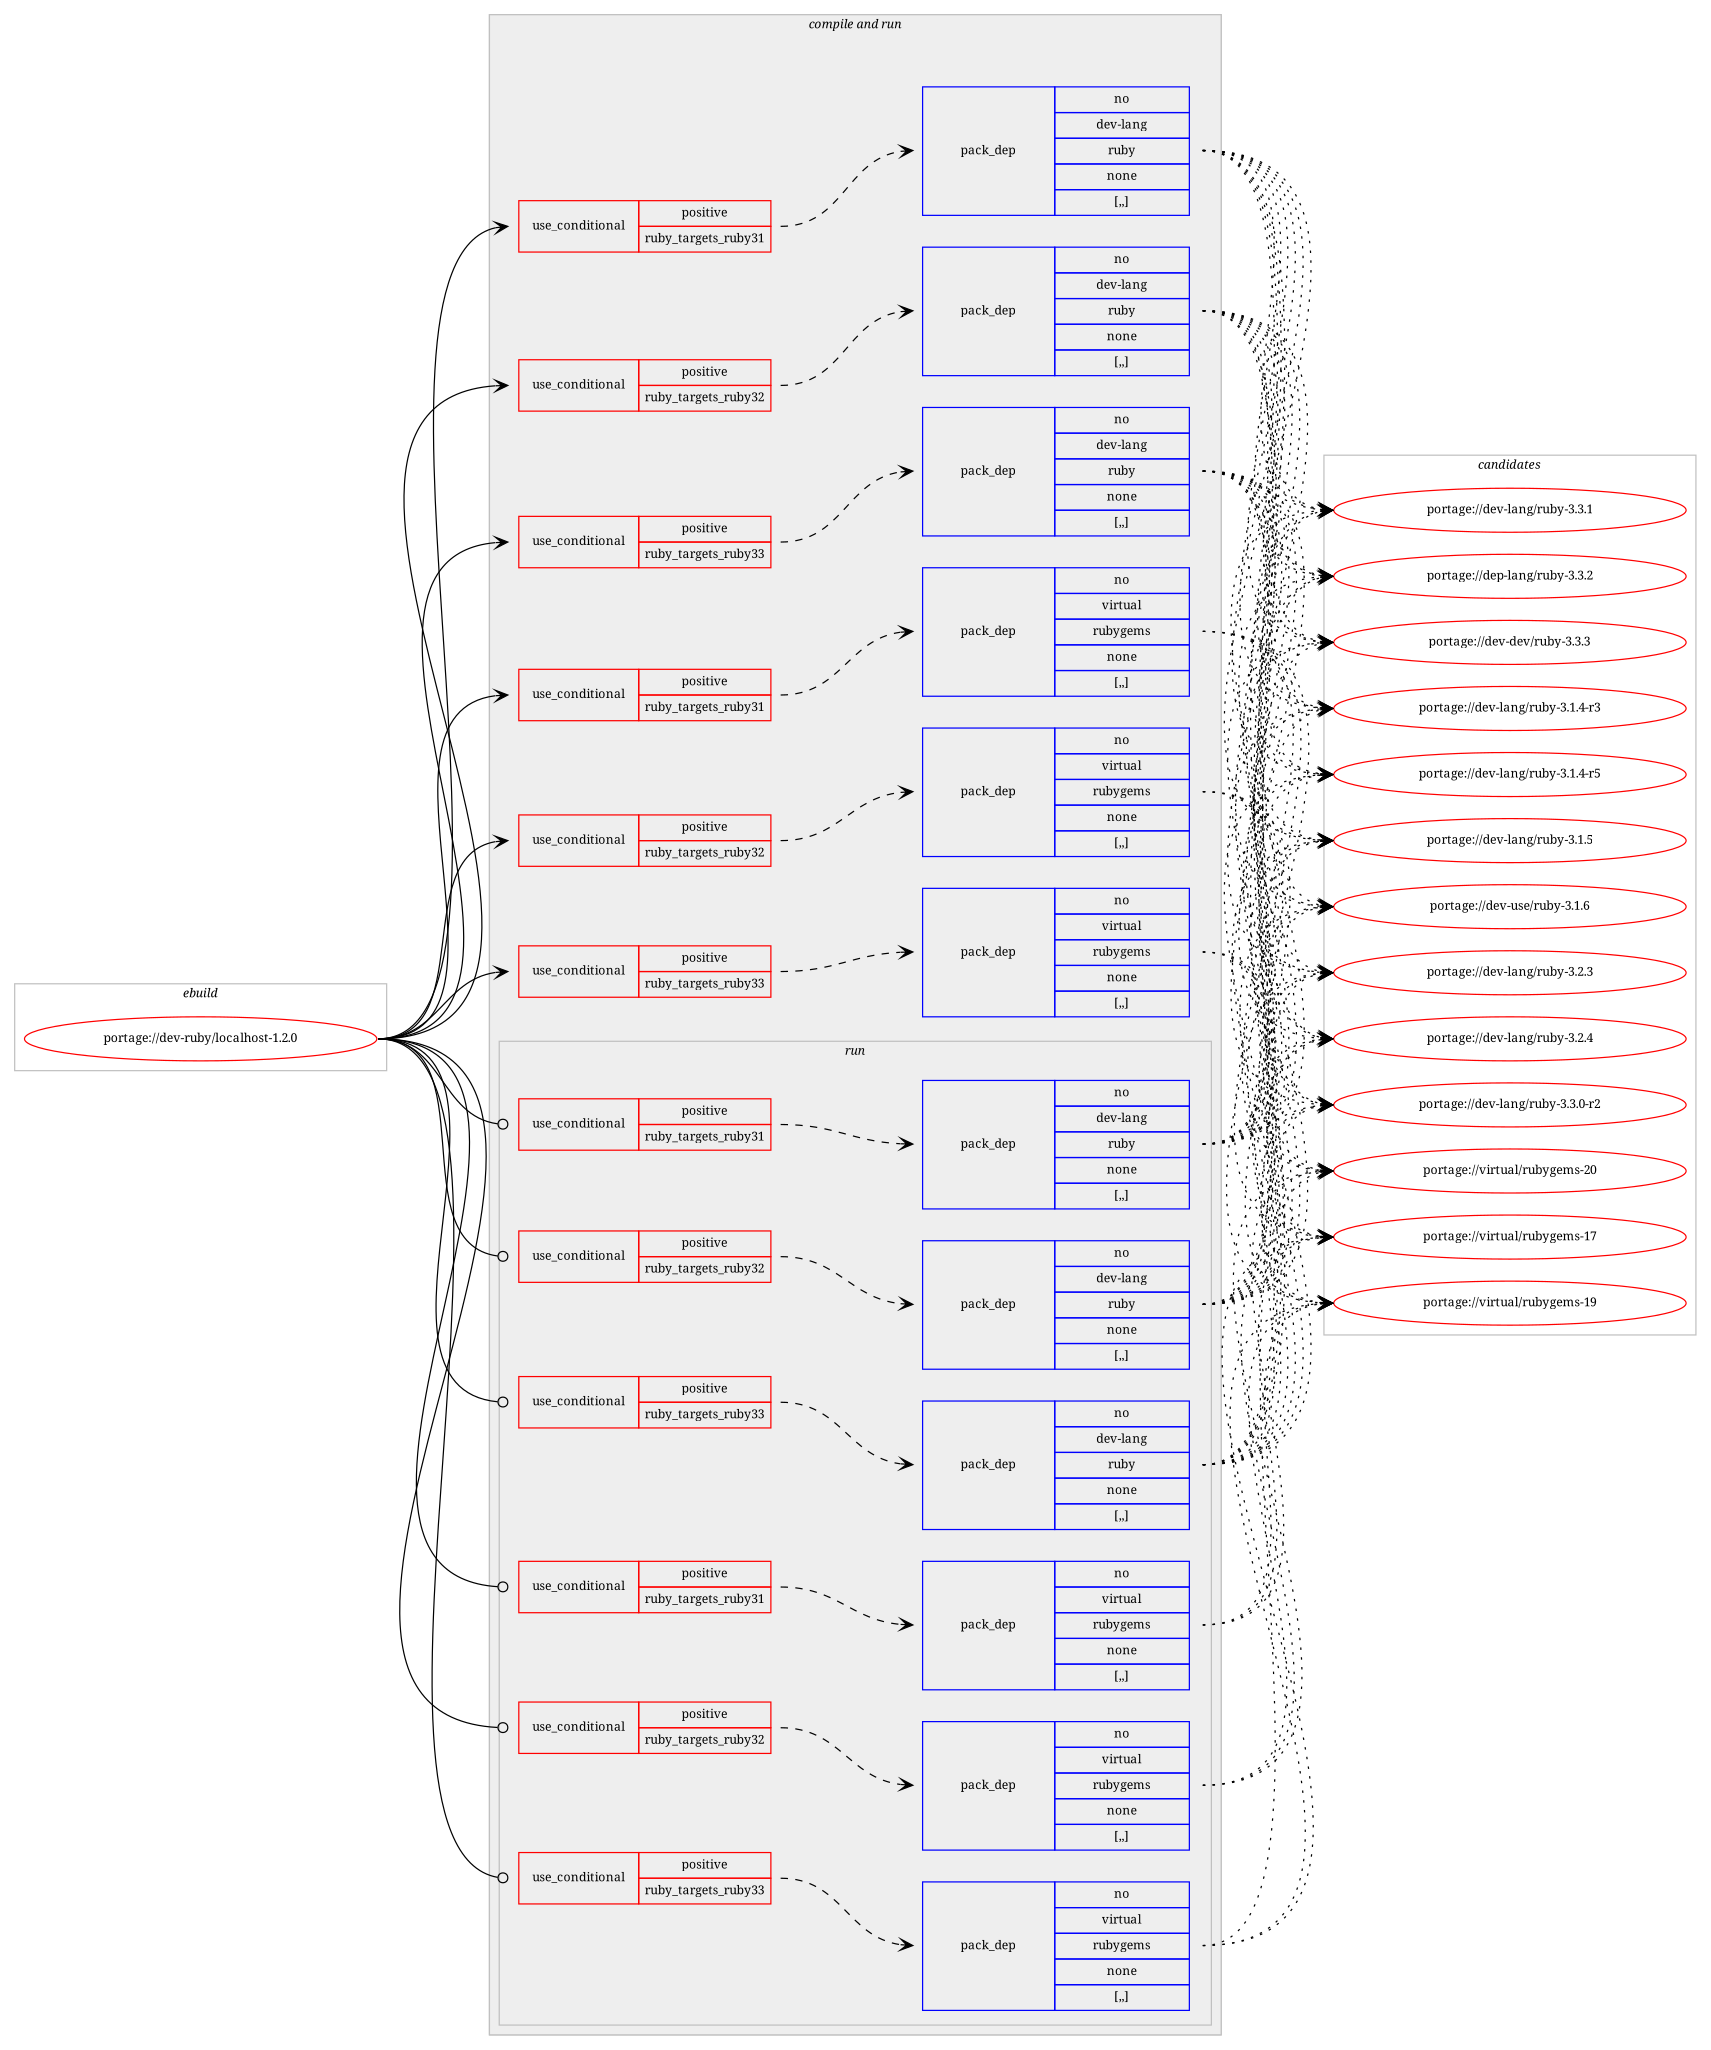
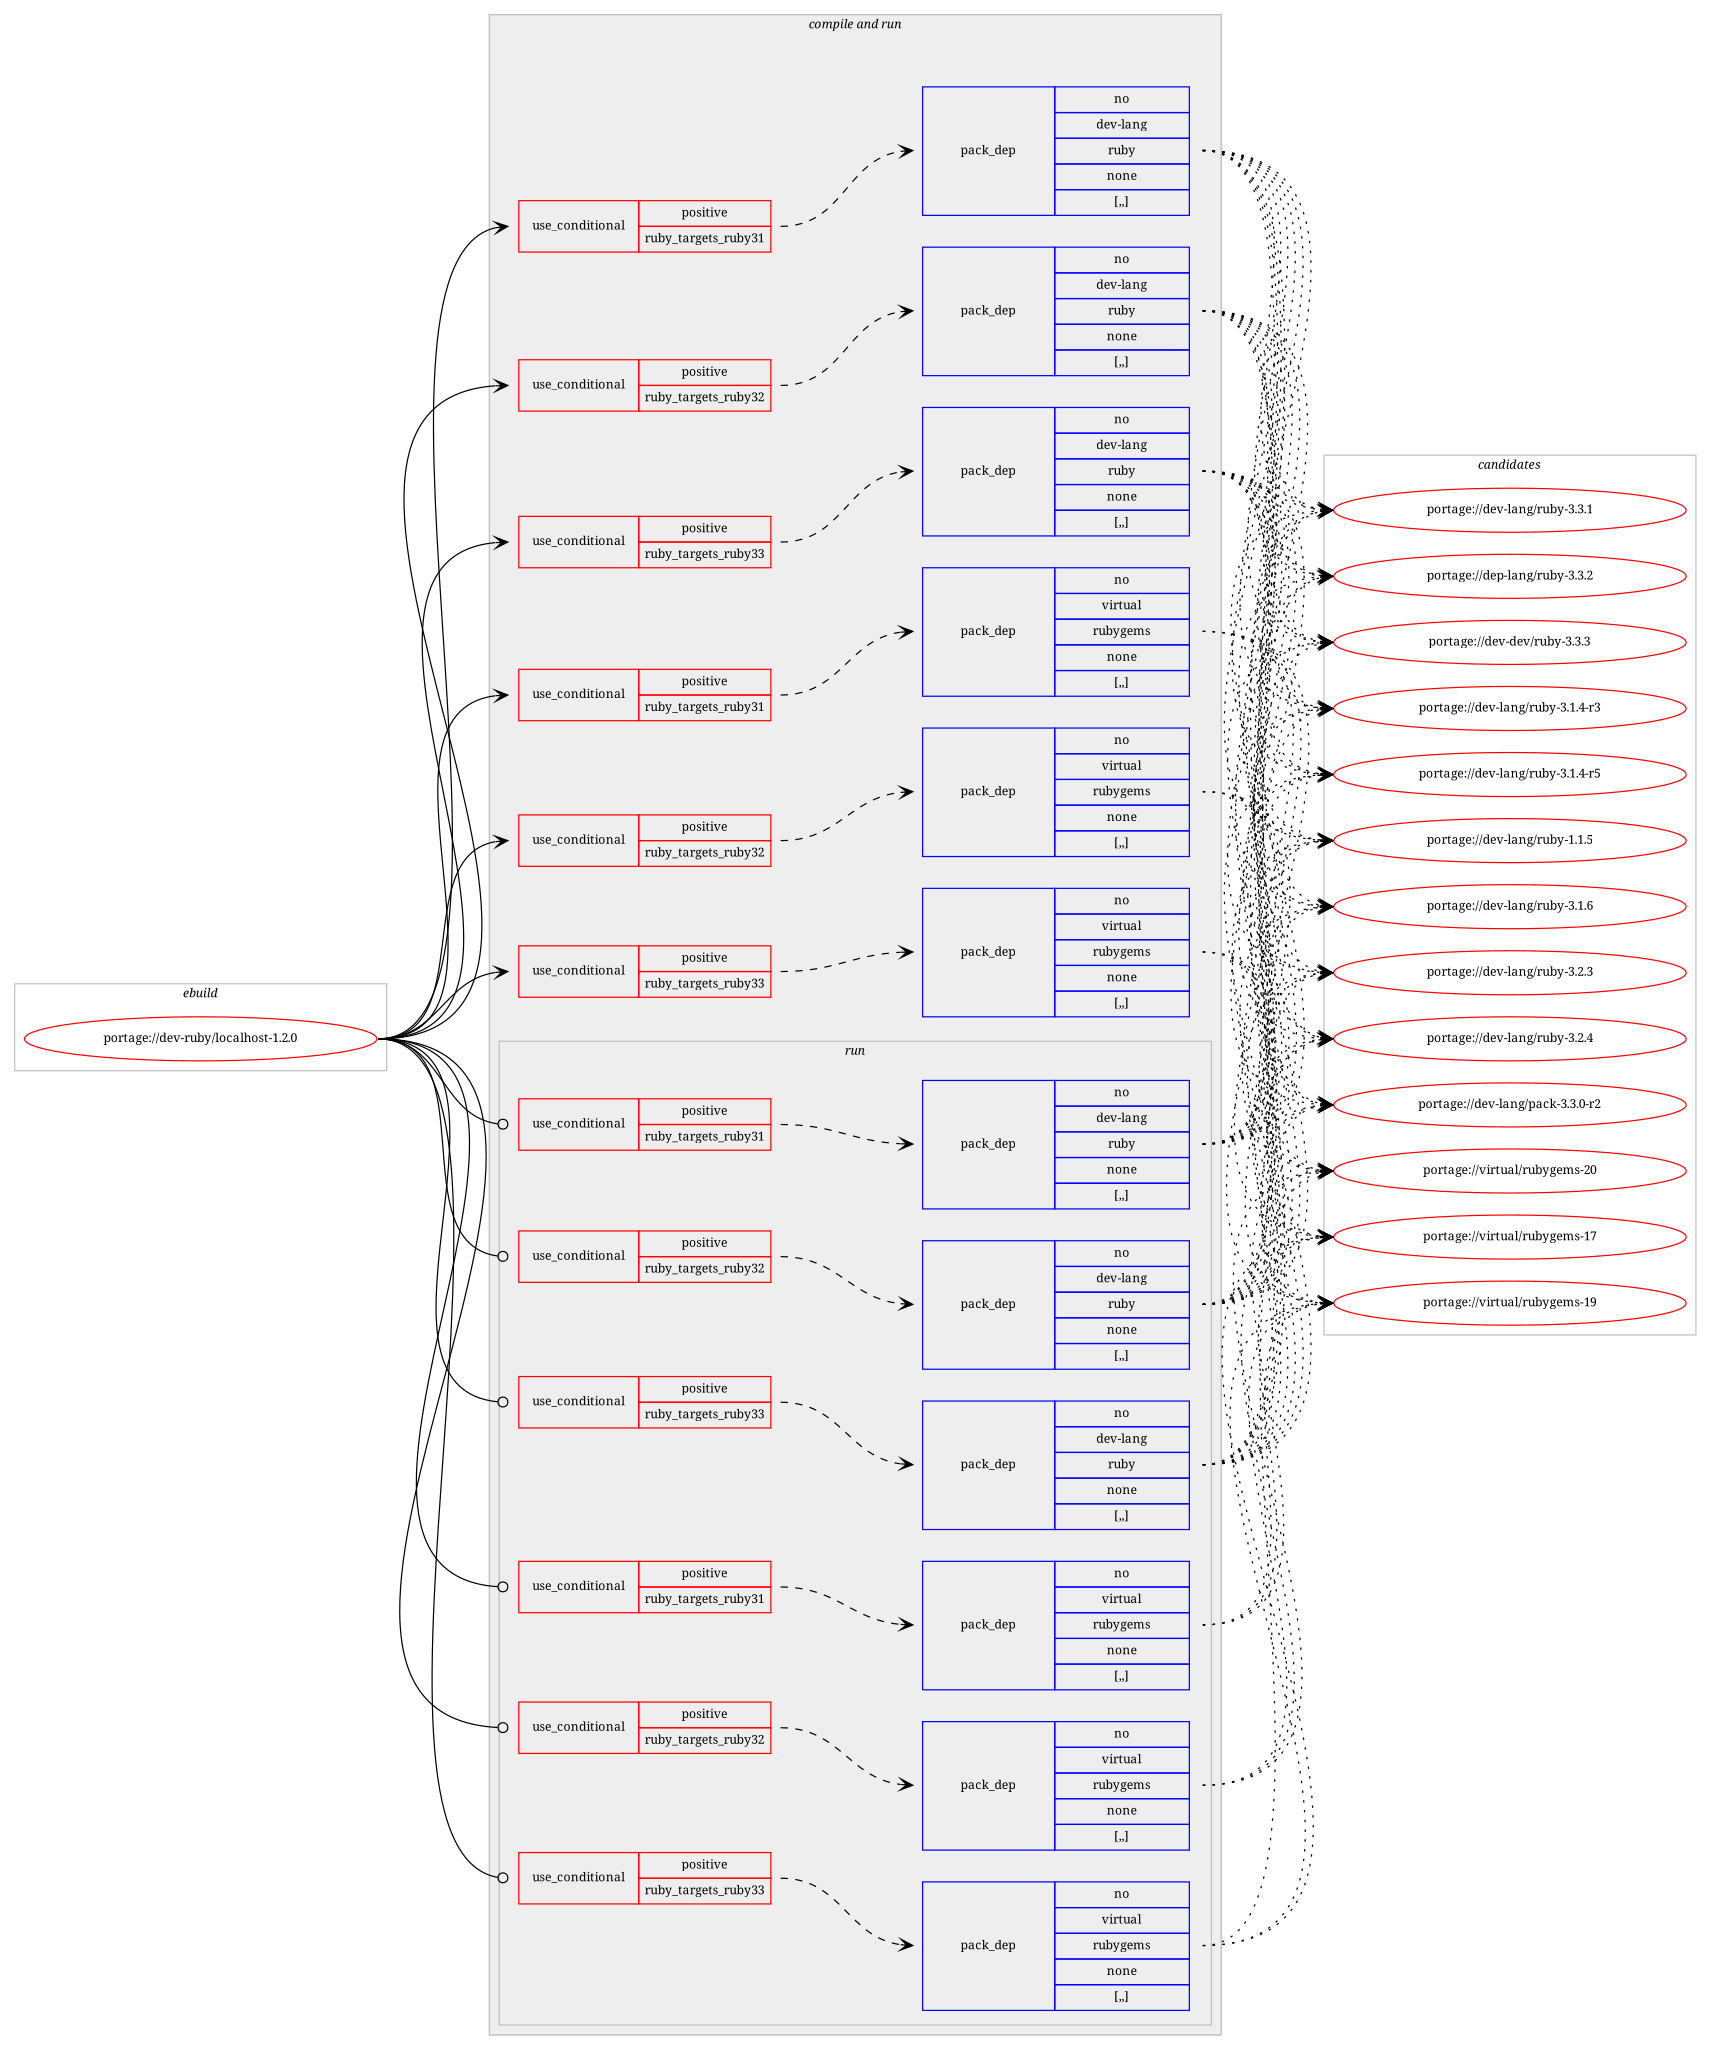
(1510, 841) -> (1510, 841)
(1510, 907) -> (1510, 907)
(1510, 1105) -> (1510, 1105)
